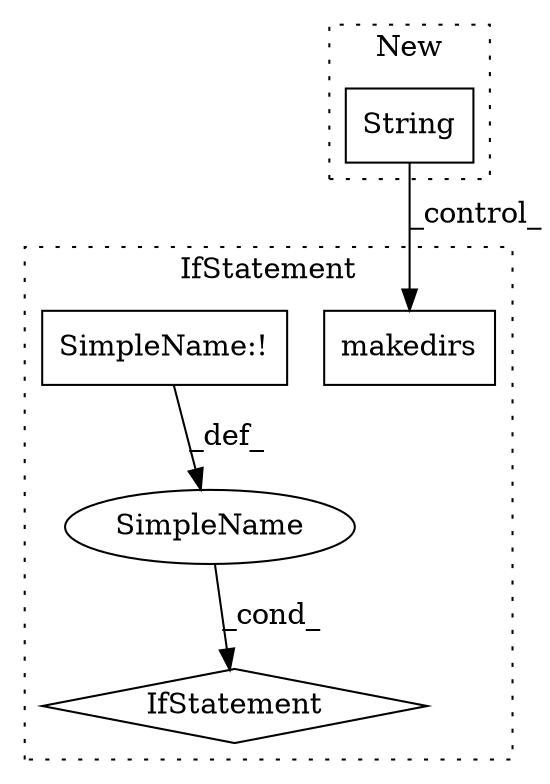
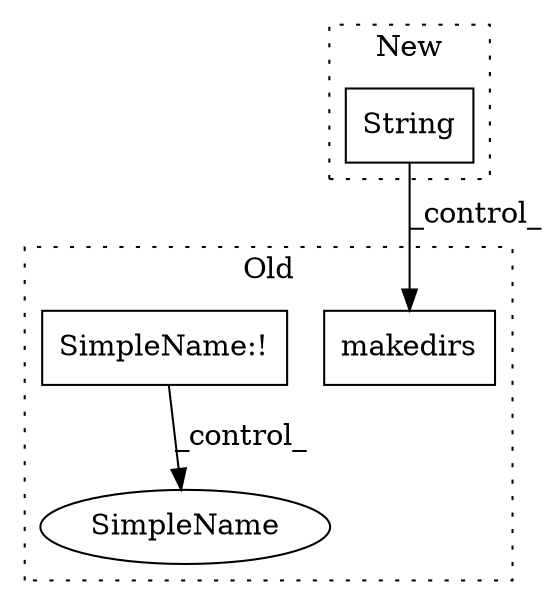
(269, 271) -> (269, 271)
(227, 437) -> (241, 437)
(235, 706) -> none
